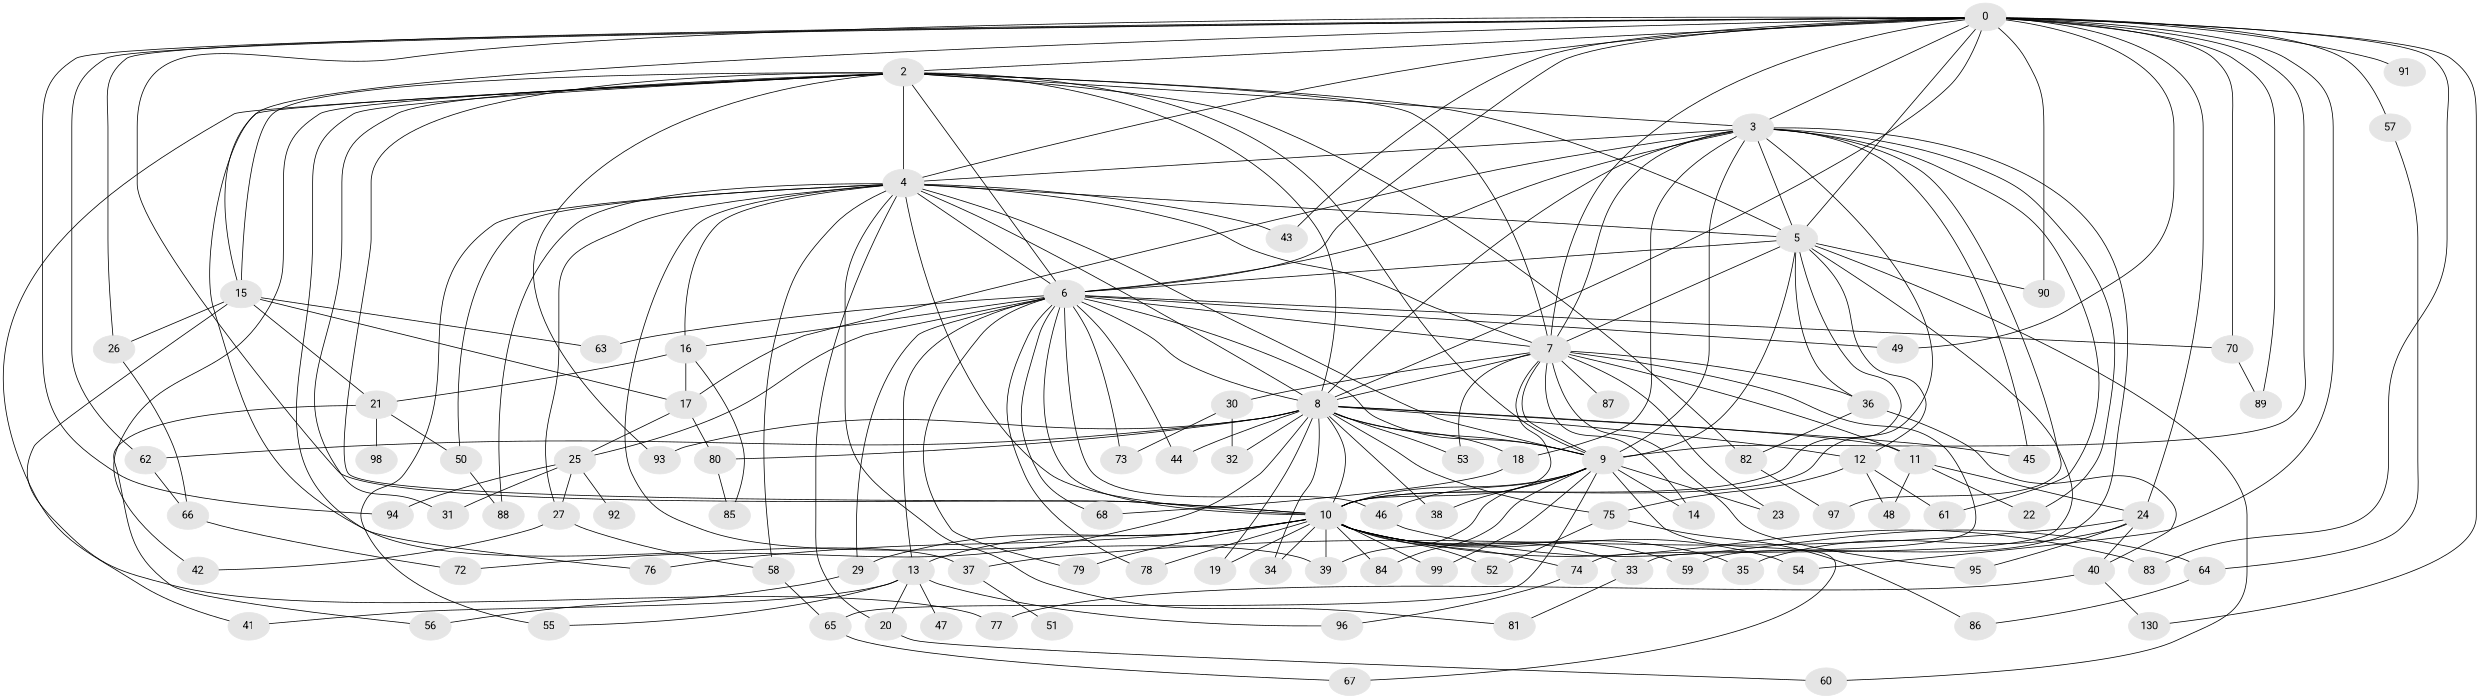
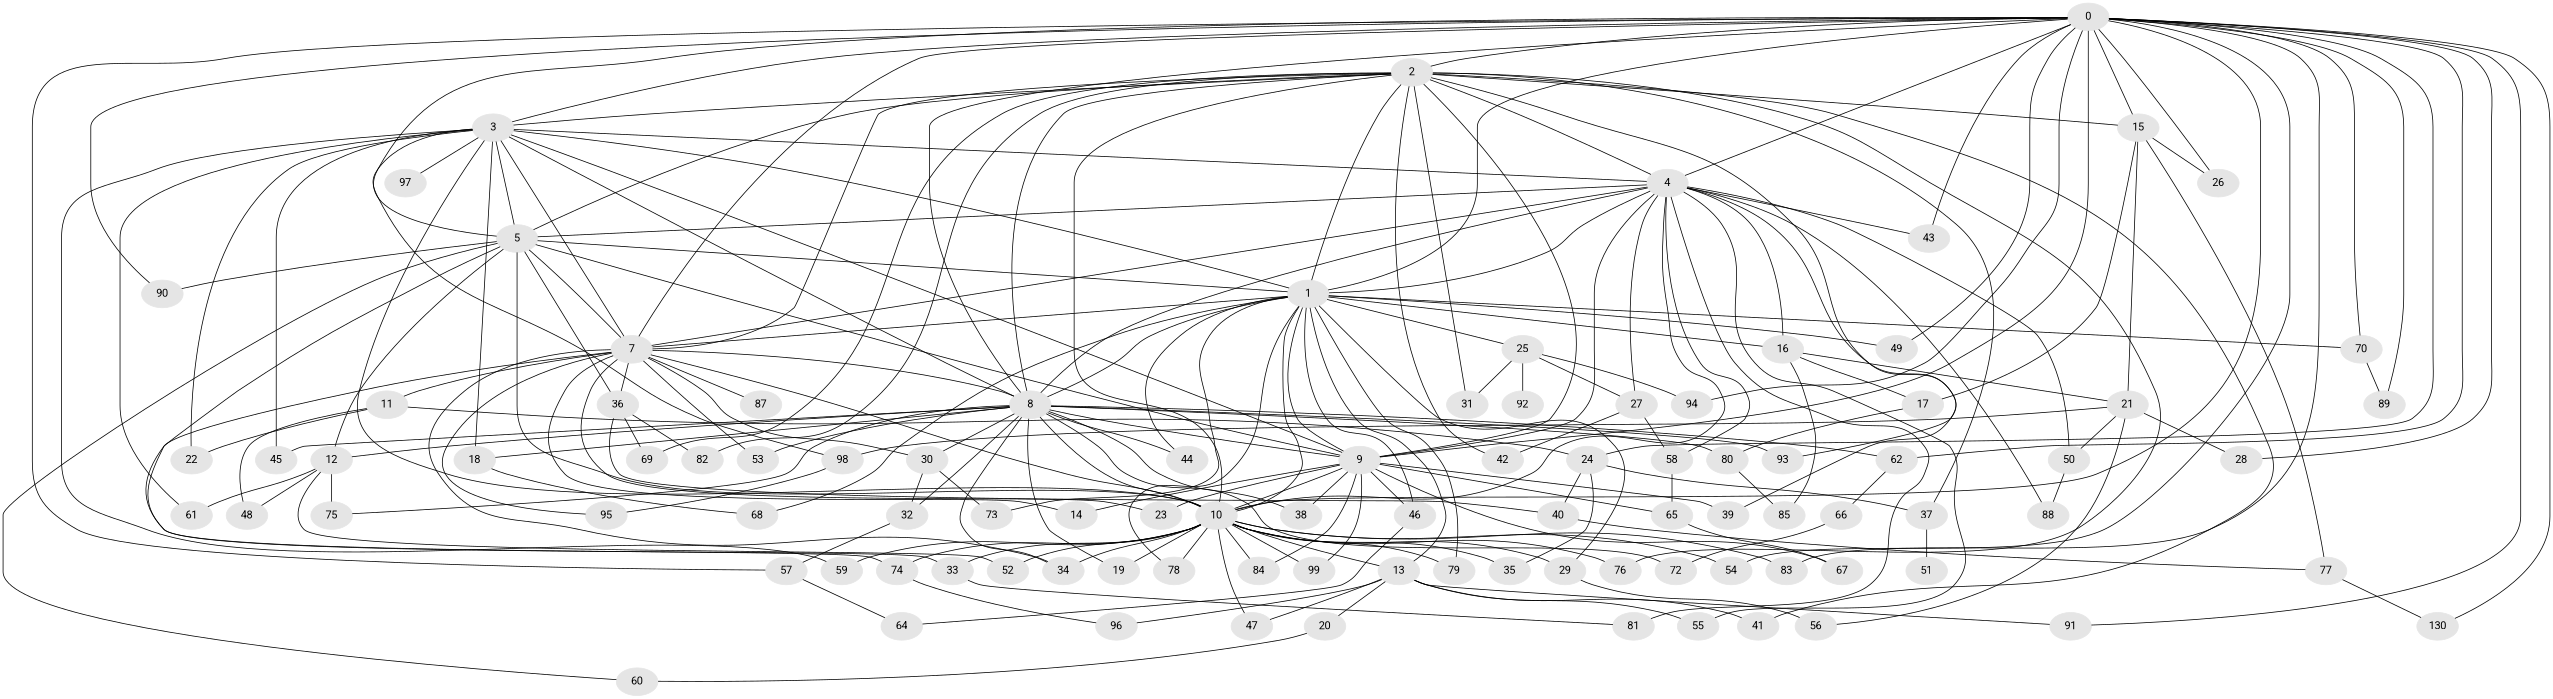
(1208, 236) -> (523, 320)
(1064, 294) -> (1308, 294)
(601, 349) -> none
(1523, 409) -> (610, 535)
(820, 411) -> none
(1620, 422) -> (979, 432)
(166, 431) -> none
(634, 431) -> none
none -> (647, 460)
none -> (2241, 460)
(1791, 489) -> none
(1567, 536) -> (615, 550)
none -> (844, 544)
(1326, 546) -> (1227, 573)
(2044, 551) -> (762, 487)
(2118, 595) -> (2384, 600)
none -> (1859, 613)
(1975, 626) -> none
